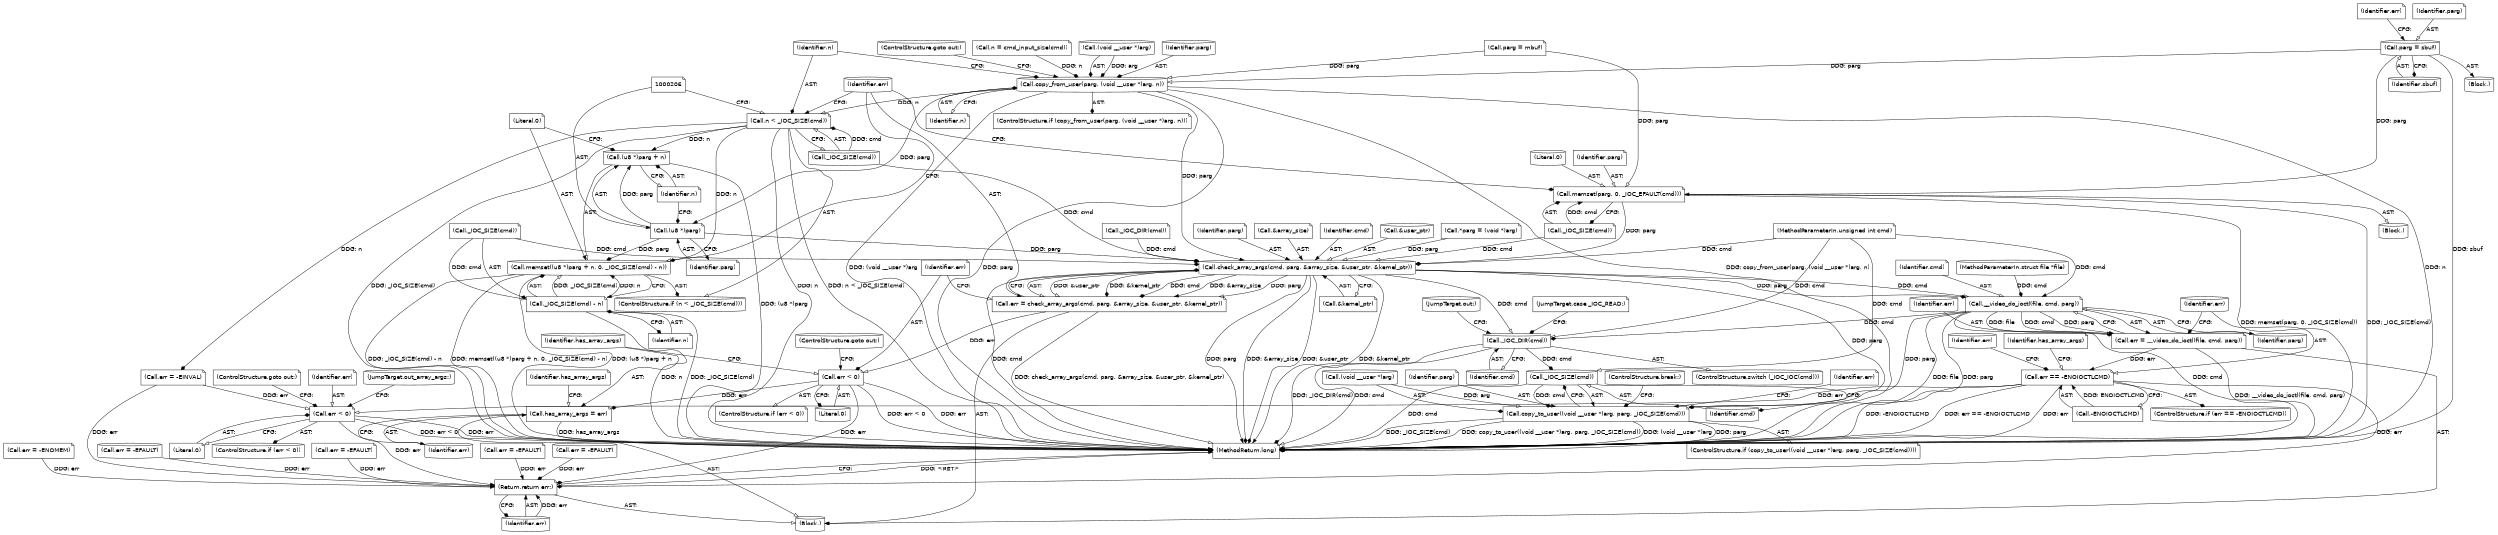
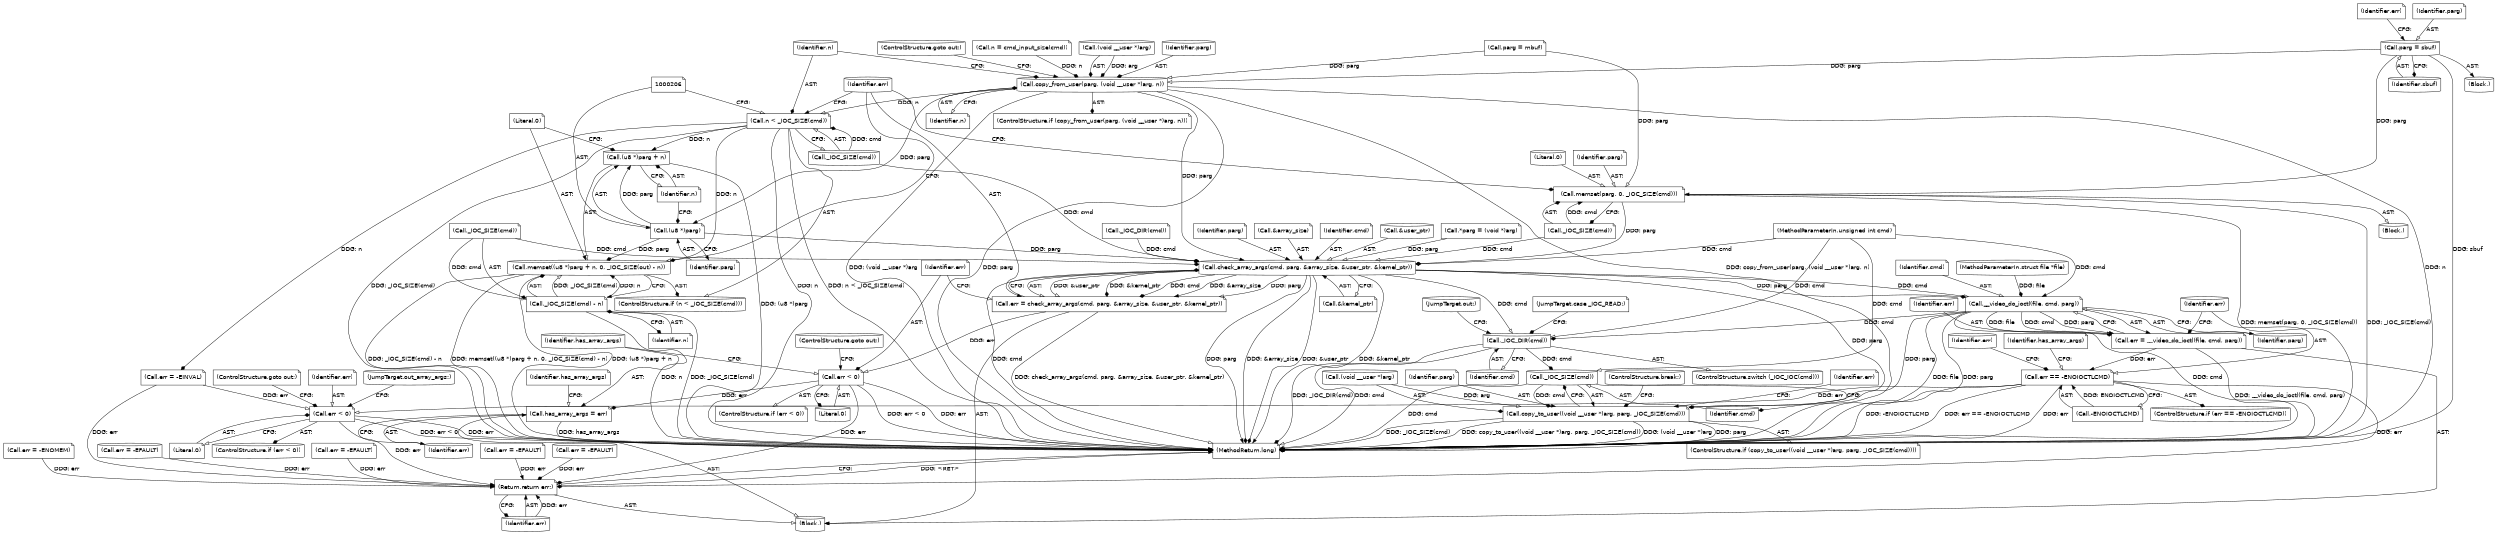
(1619, 194) -> (1619, 194)
(589, 268) -> (589, 268)
(2032, 286) -> (2032, 286)
